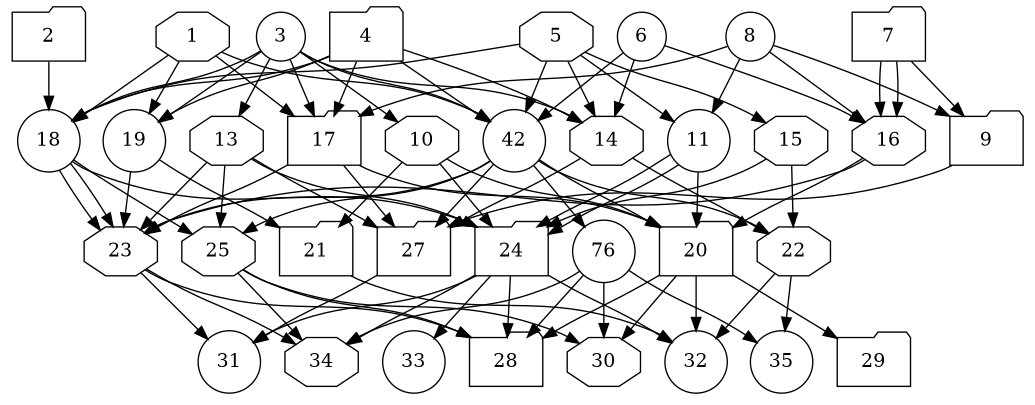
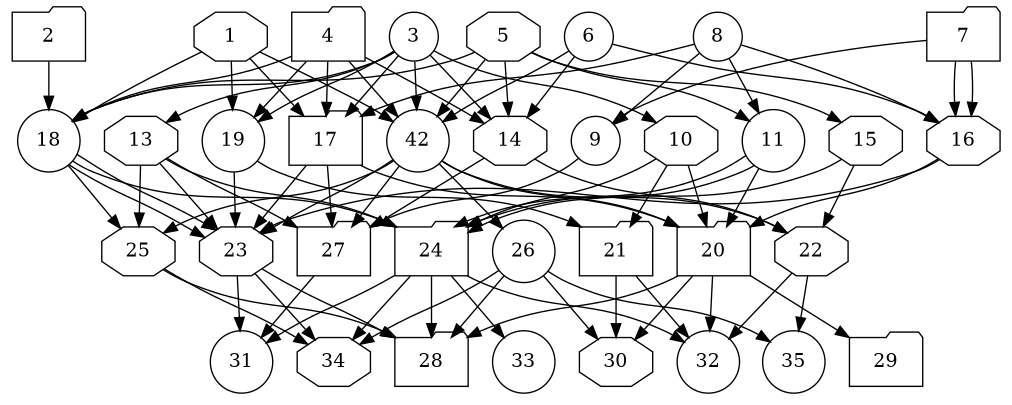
(986, 141) -> (596, 141)
(604, 251) -> (524, 251)
(404, 306) -> (616, 289)
